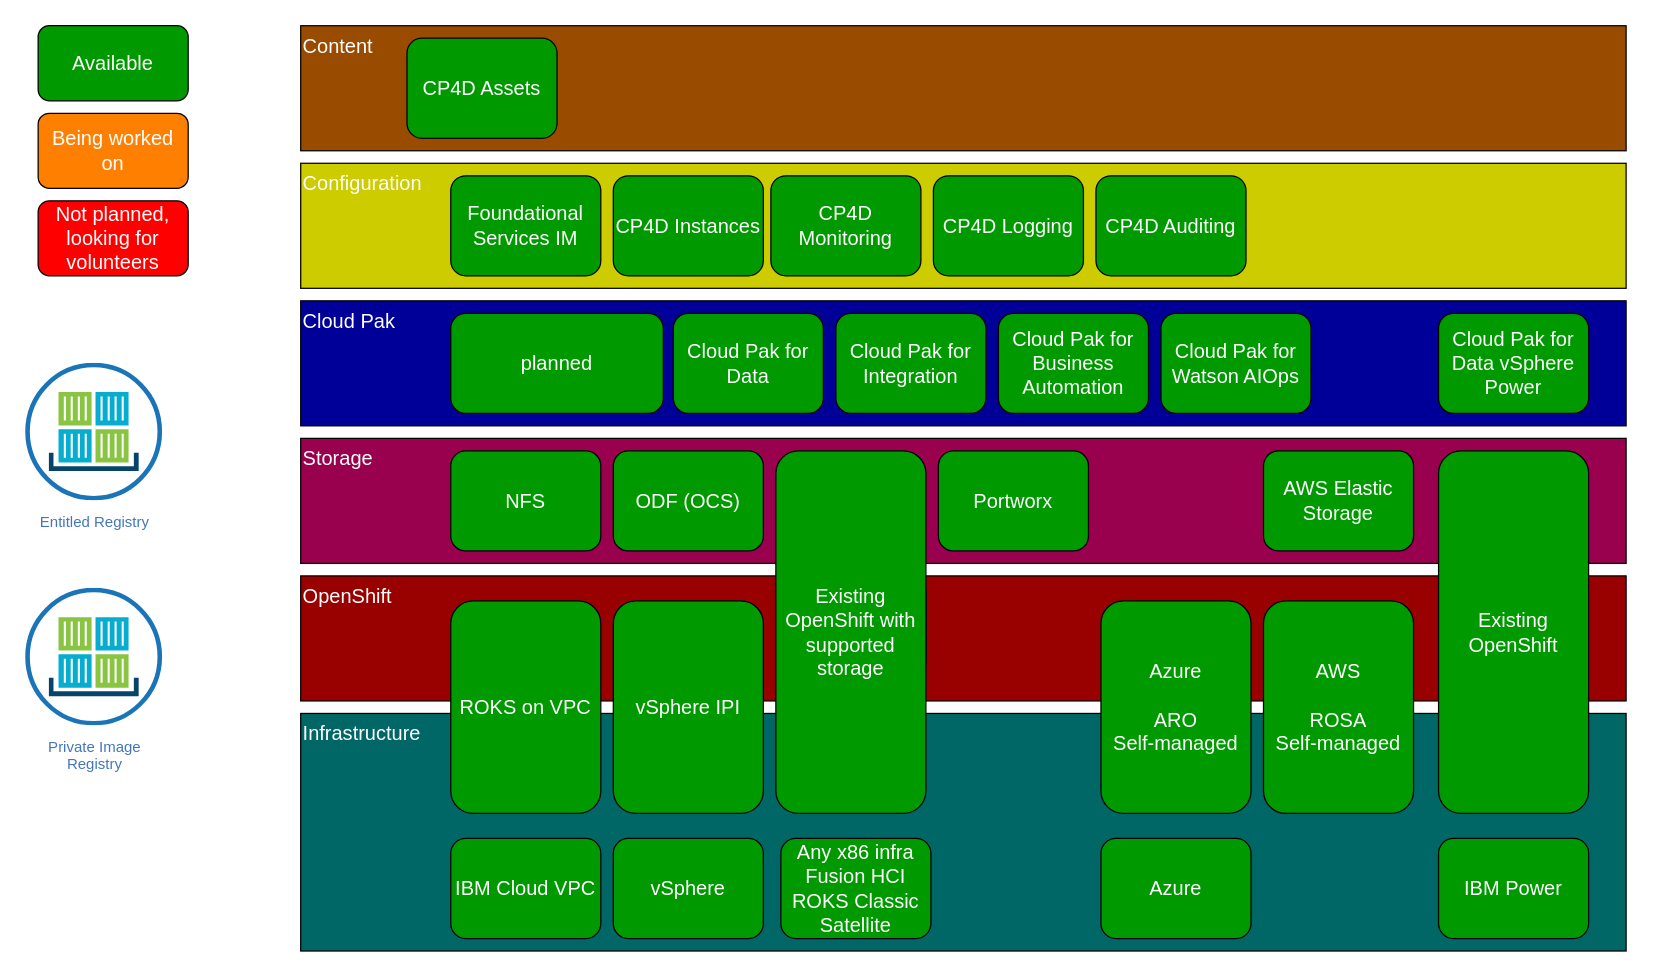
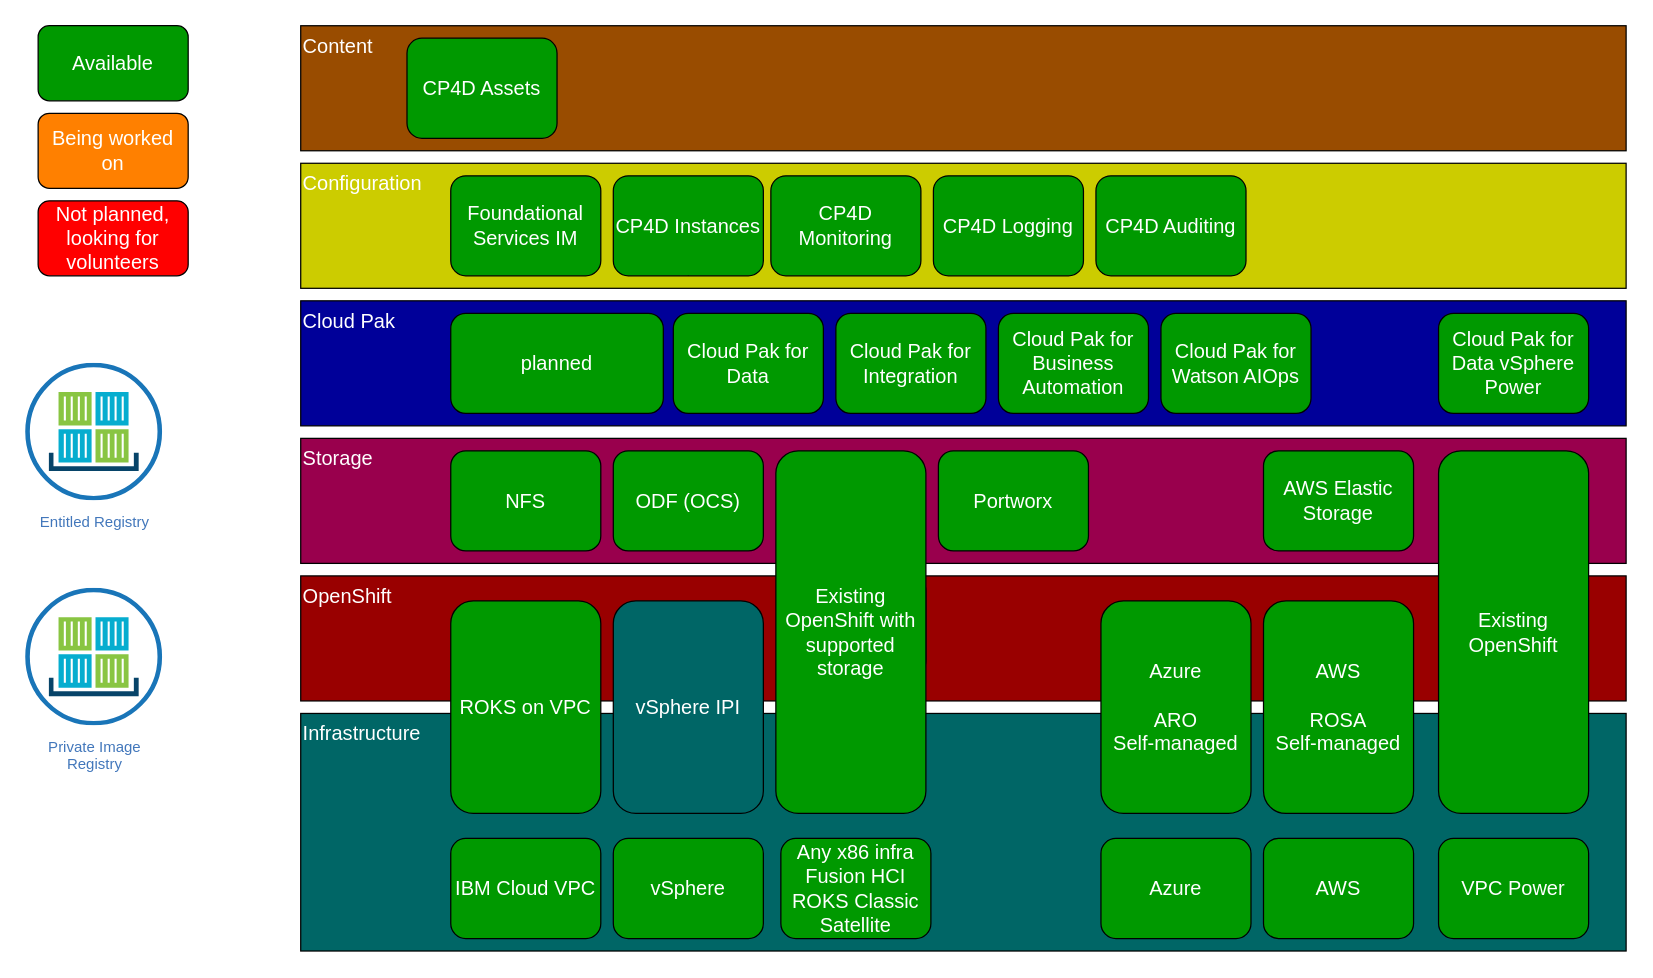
(688, 707) -> (688, 707)
none -> (1338, 888)
(1513, 888) -> (1513, 888)
